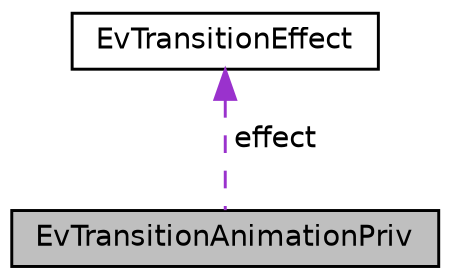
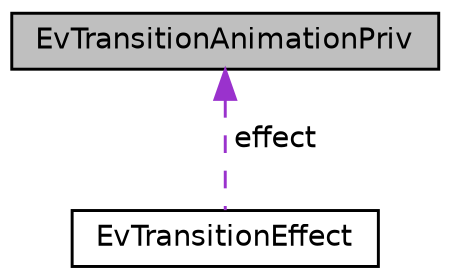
(225, 155) -> (225, 155)
